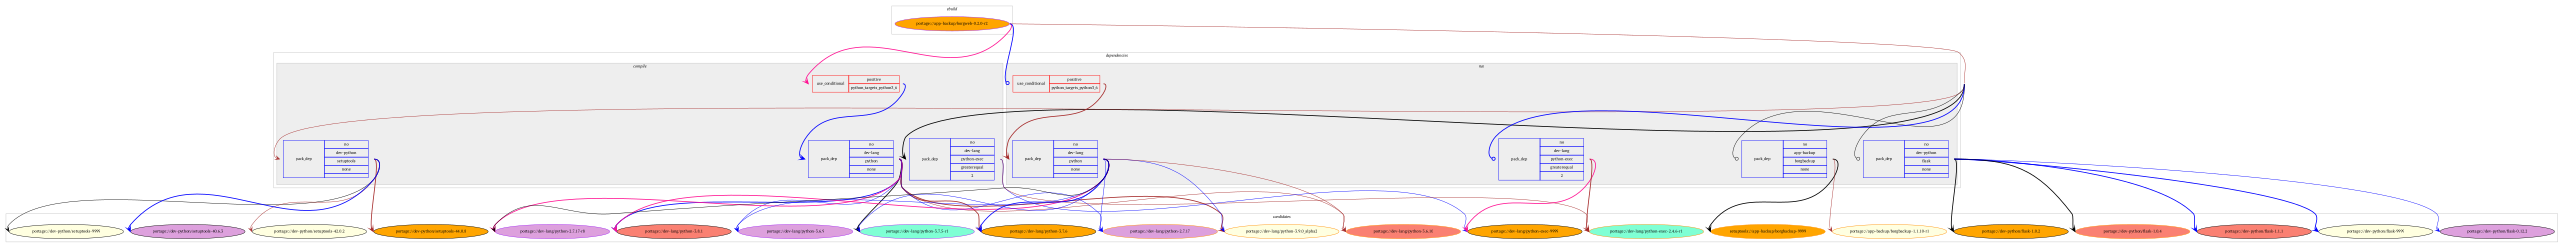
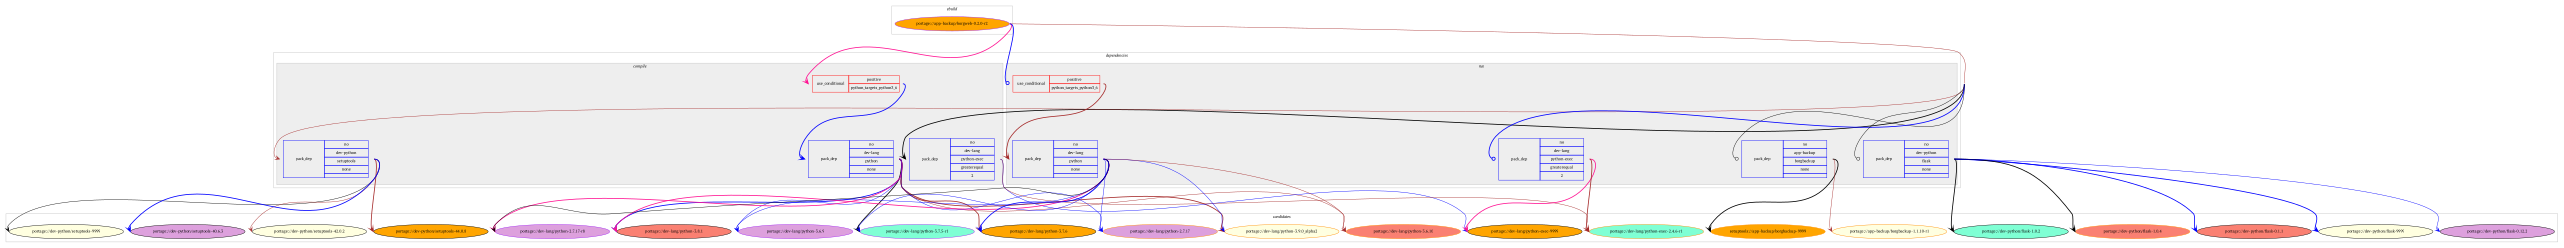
(2011, 232) -> (2011, 232)
(2254, 232) -> (2254, 232)
